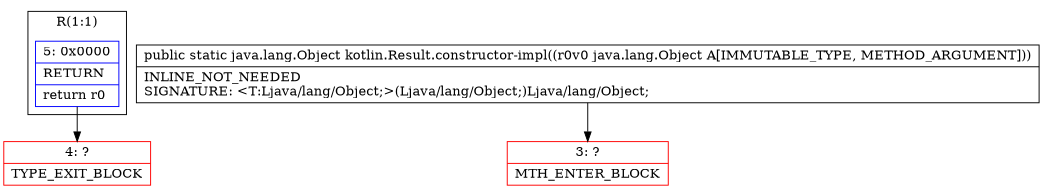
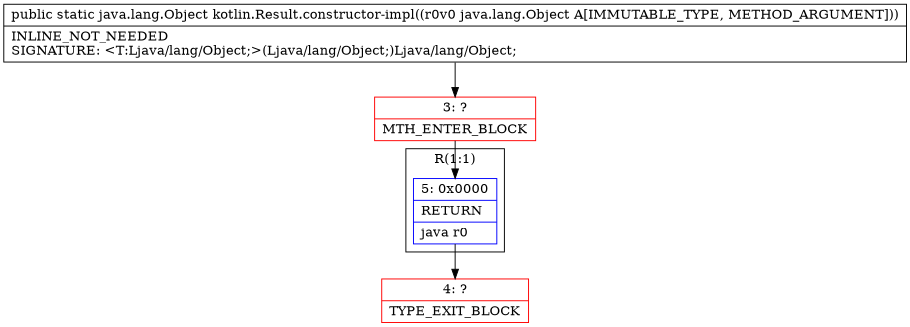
(75, 95) -> (445, 233)
none -> (455, 155)
